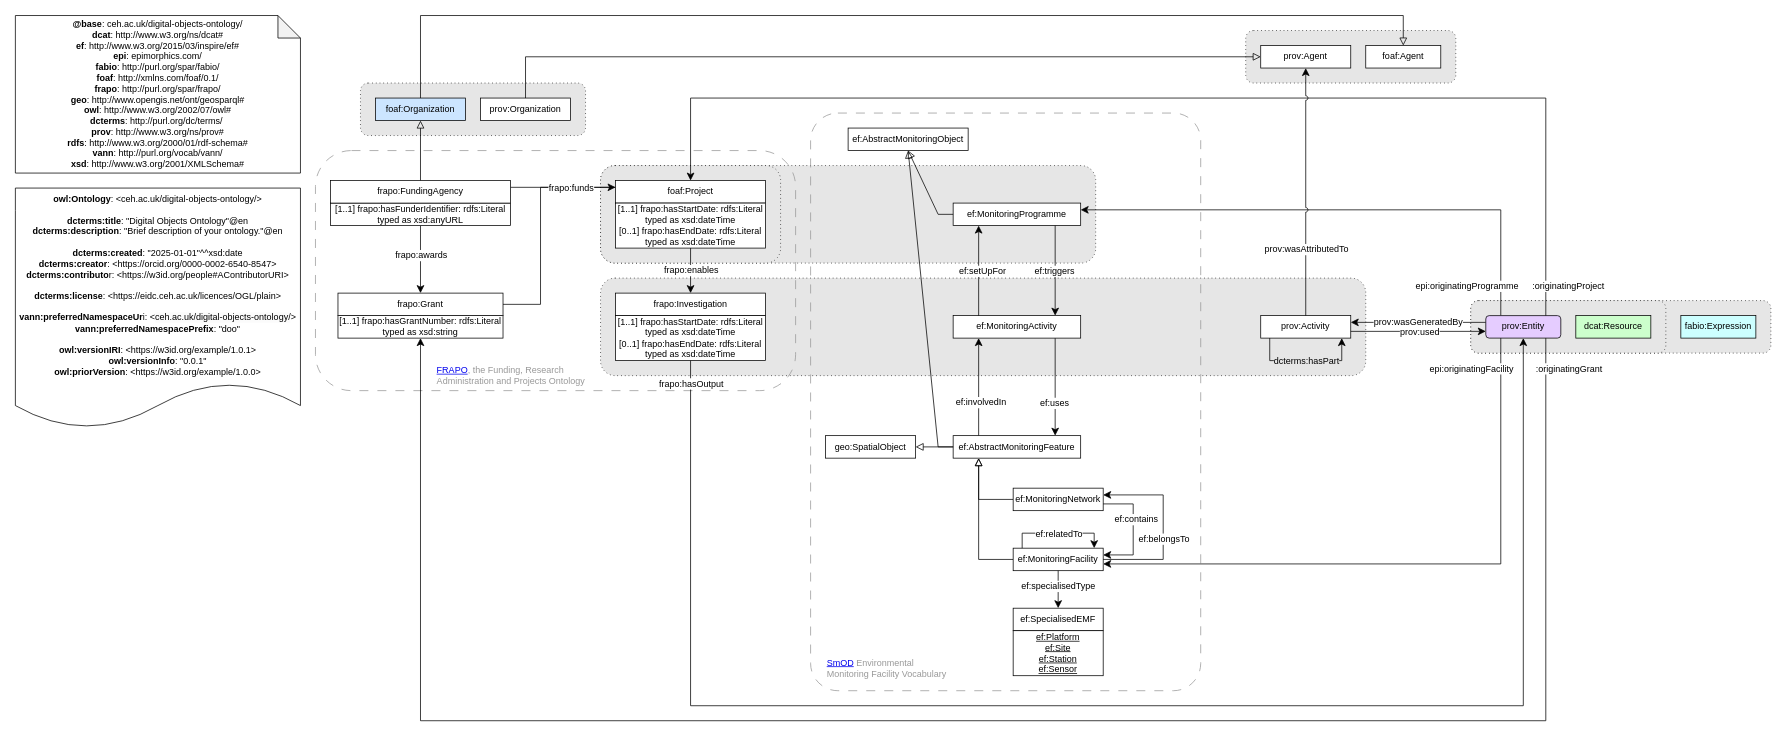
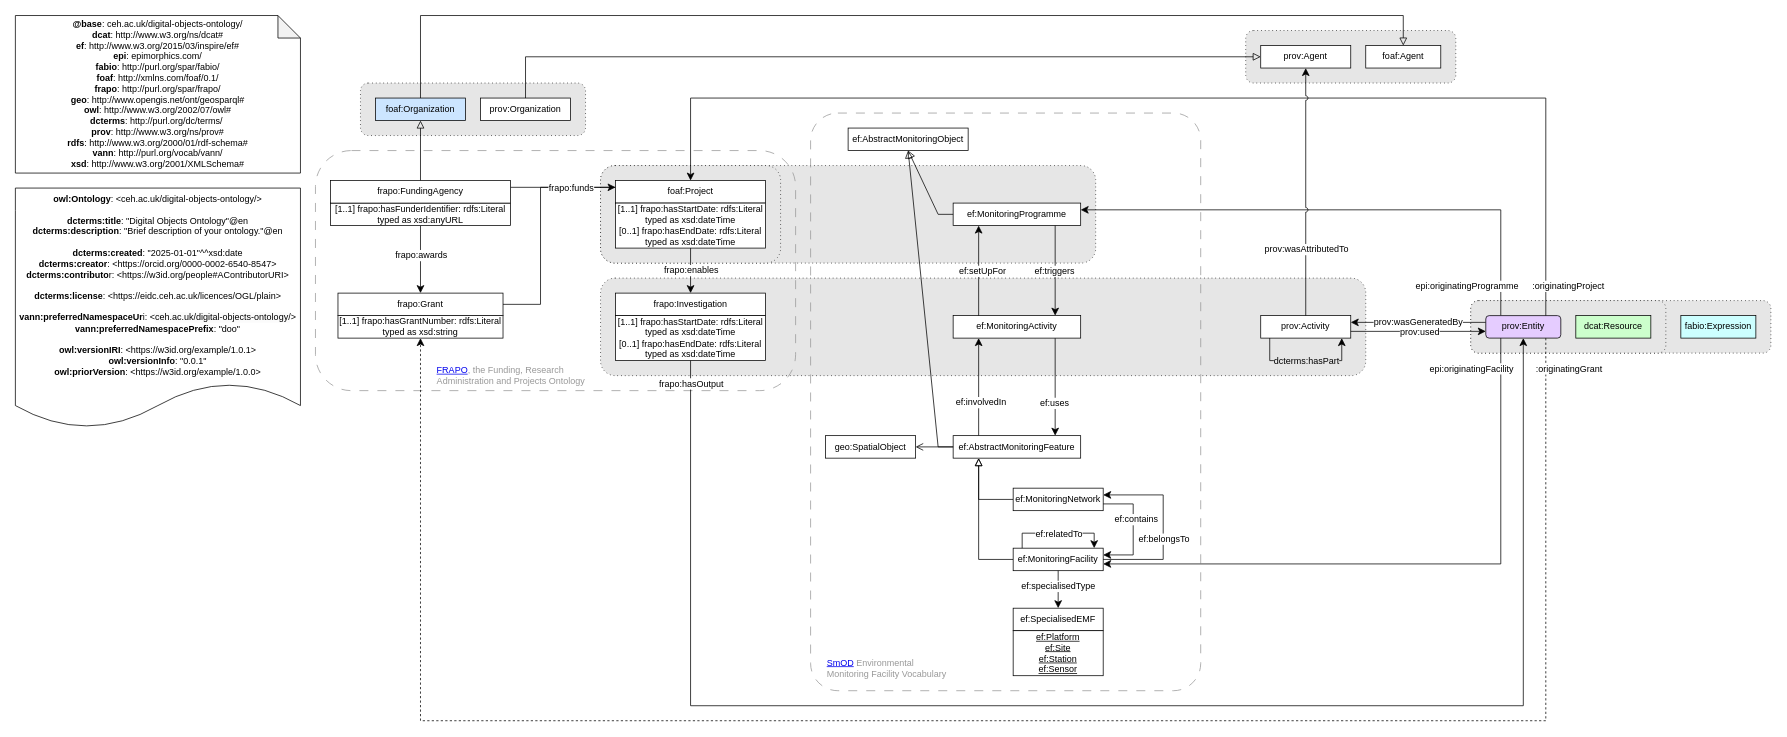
(924, 447) -> (921, 447)
(968, 720) -> (968, 720)
